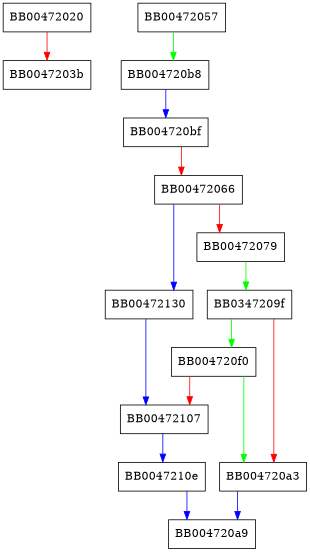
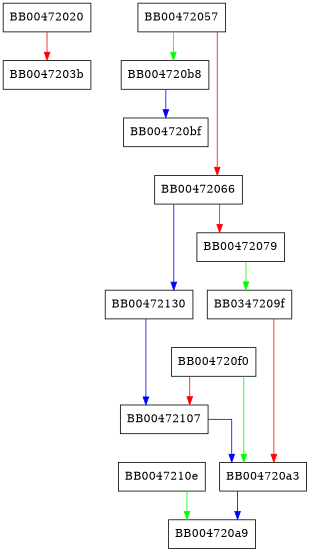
(181, 157) -> (217, 100)
(232, 329) -> none
(163, 444) -> (232, 425)
(187, 501) -> (187, 501)
